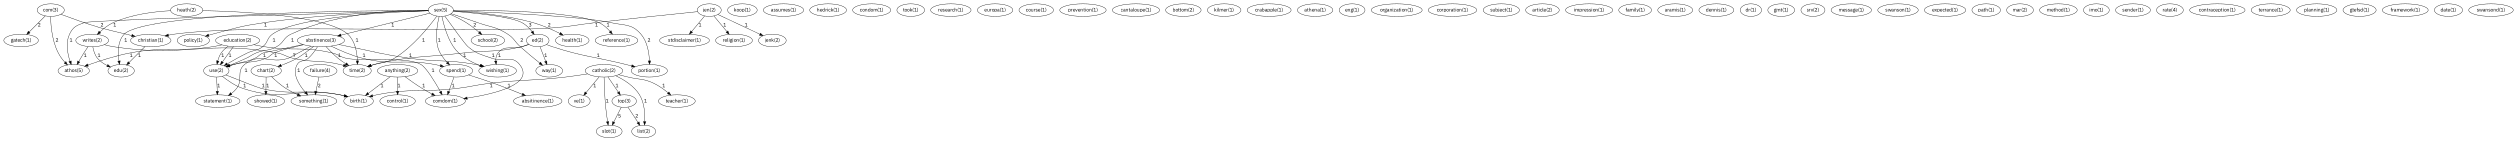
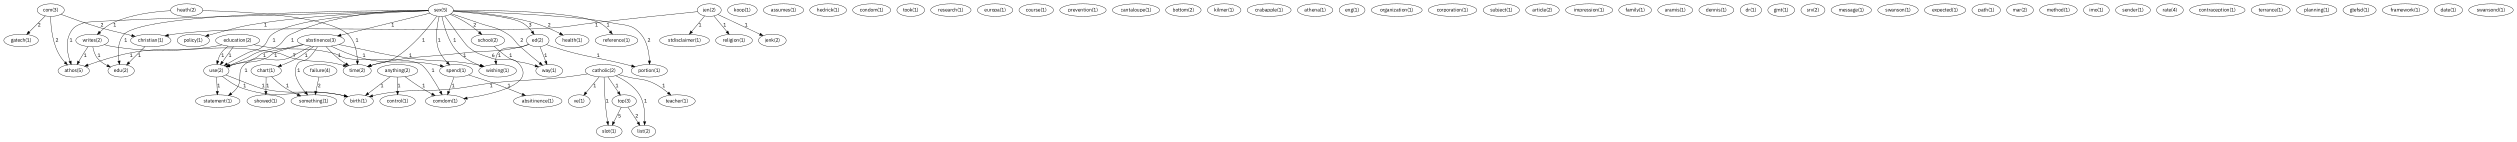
(493, 56) -> (493, 56)
none -> (507, 57)
(266, 71) -> (266, 71)
